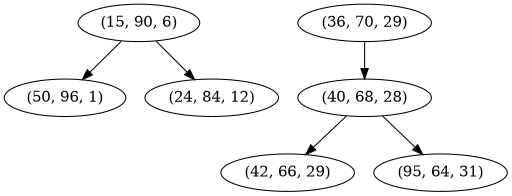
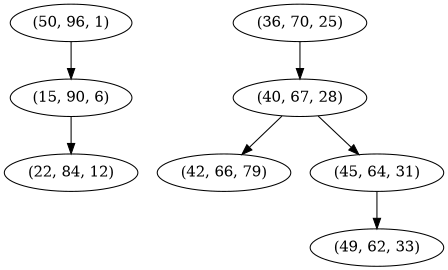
(365, 23) -> (300, 23)
(106, 57) -> (71, 55)
(212, 98) -> (71, 173)
(365, 98) -> (300, 98)
(288, 173) -> (224, 173)
(441, 173) -> (377, 173)
none -> (377, 248)
